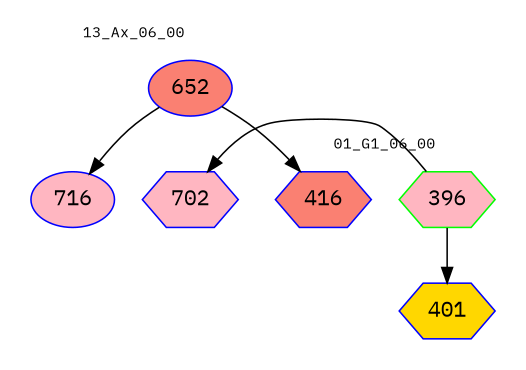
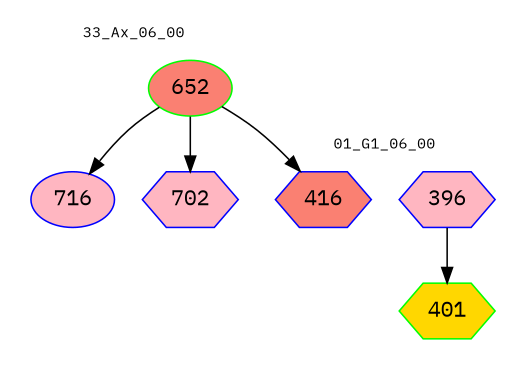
(135, 33) -> (135, 33)
(190, 88) -> (190, 88)
(326, 119) -> (190, 136)
(447, 200) -> (447, 200)
(447, 311) -> (447, 311)
